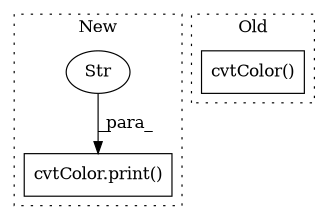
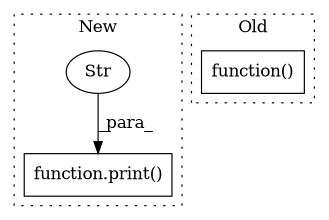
(253, 72) -> (253, 72)
(98, 175) -> (98, 175)
